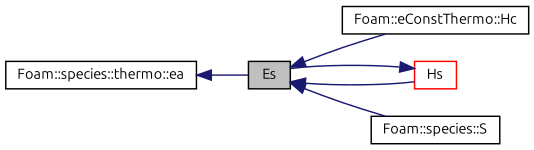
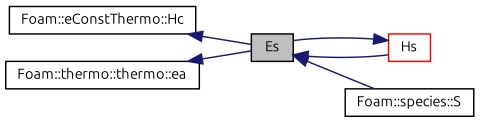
(344, 47) -> (227, 40)
(101, 75) -> (103, 75)
